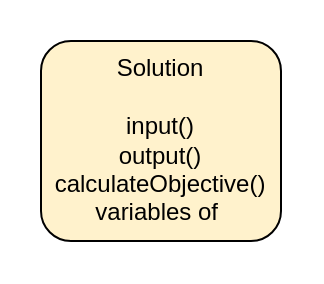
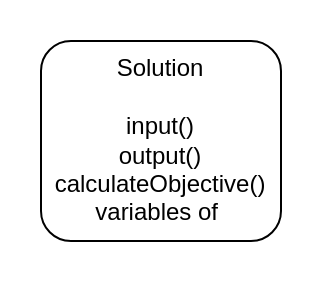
(161, 141) -> (161, 141)
